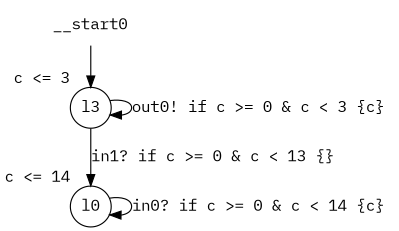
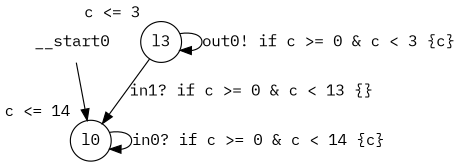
(91, 61) -> (81, 86)
